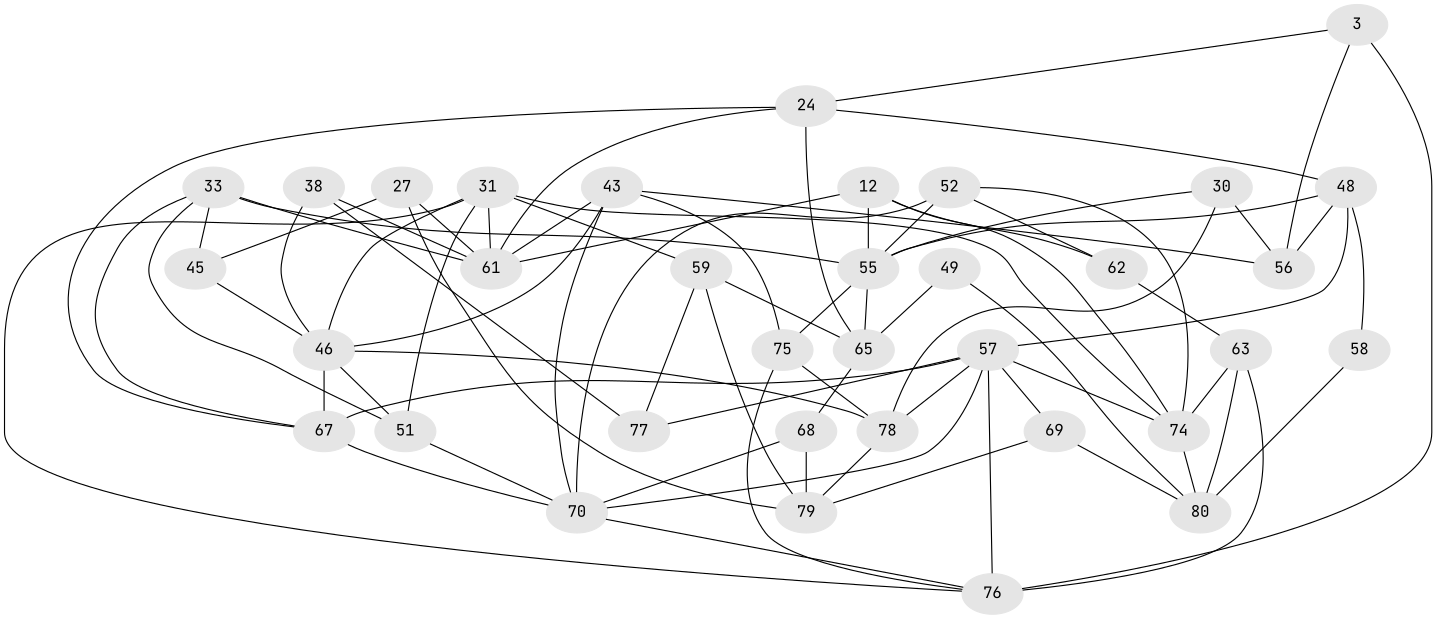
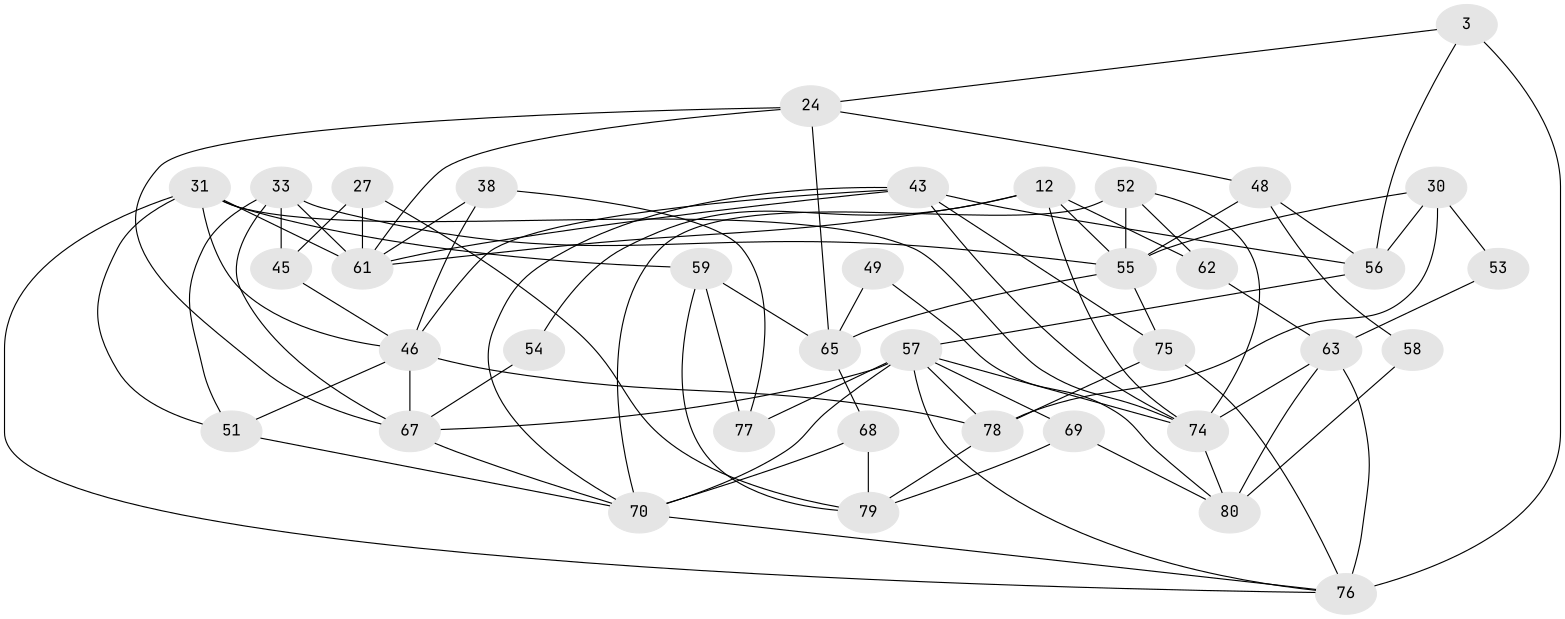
none -> (1498, 269)
(1216, 318) -> (1153, 308)
none -> (1035, 321)
none -> (534, 350)
